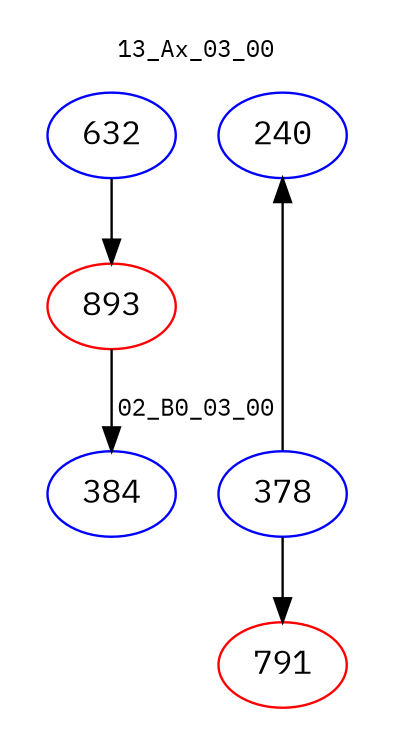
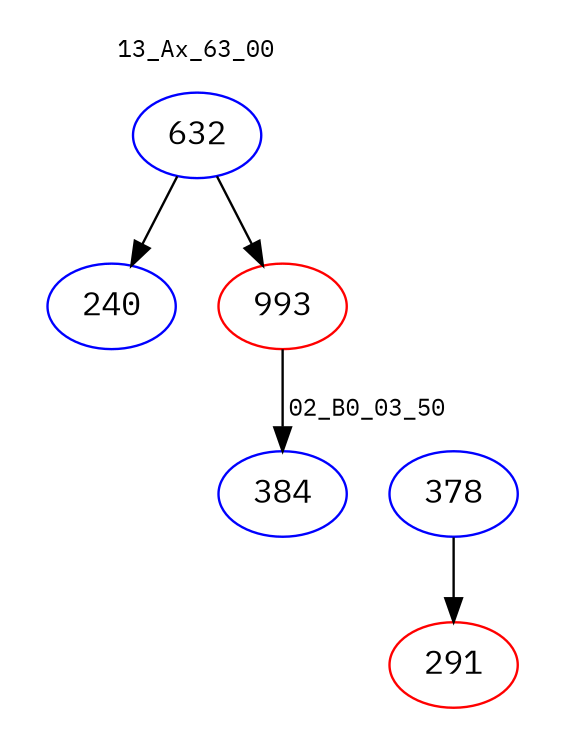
(197, 51) -> (197, 51)
(112, 306) -> (283, 306)
(283, 327) -> (160, 210)
(197, 410) -> (368, 410)
(283, 665) -> (454, 665)
